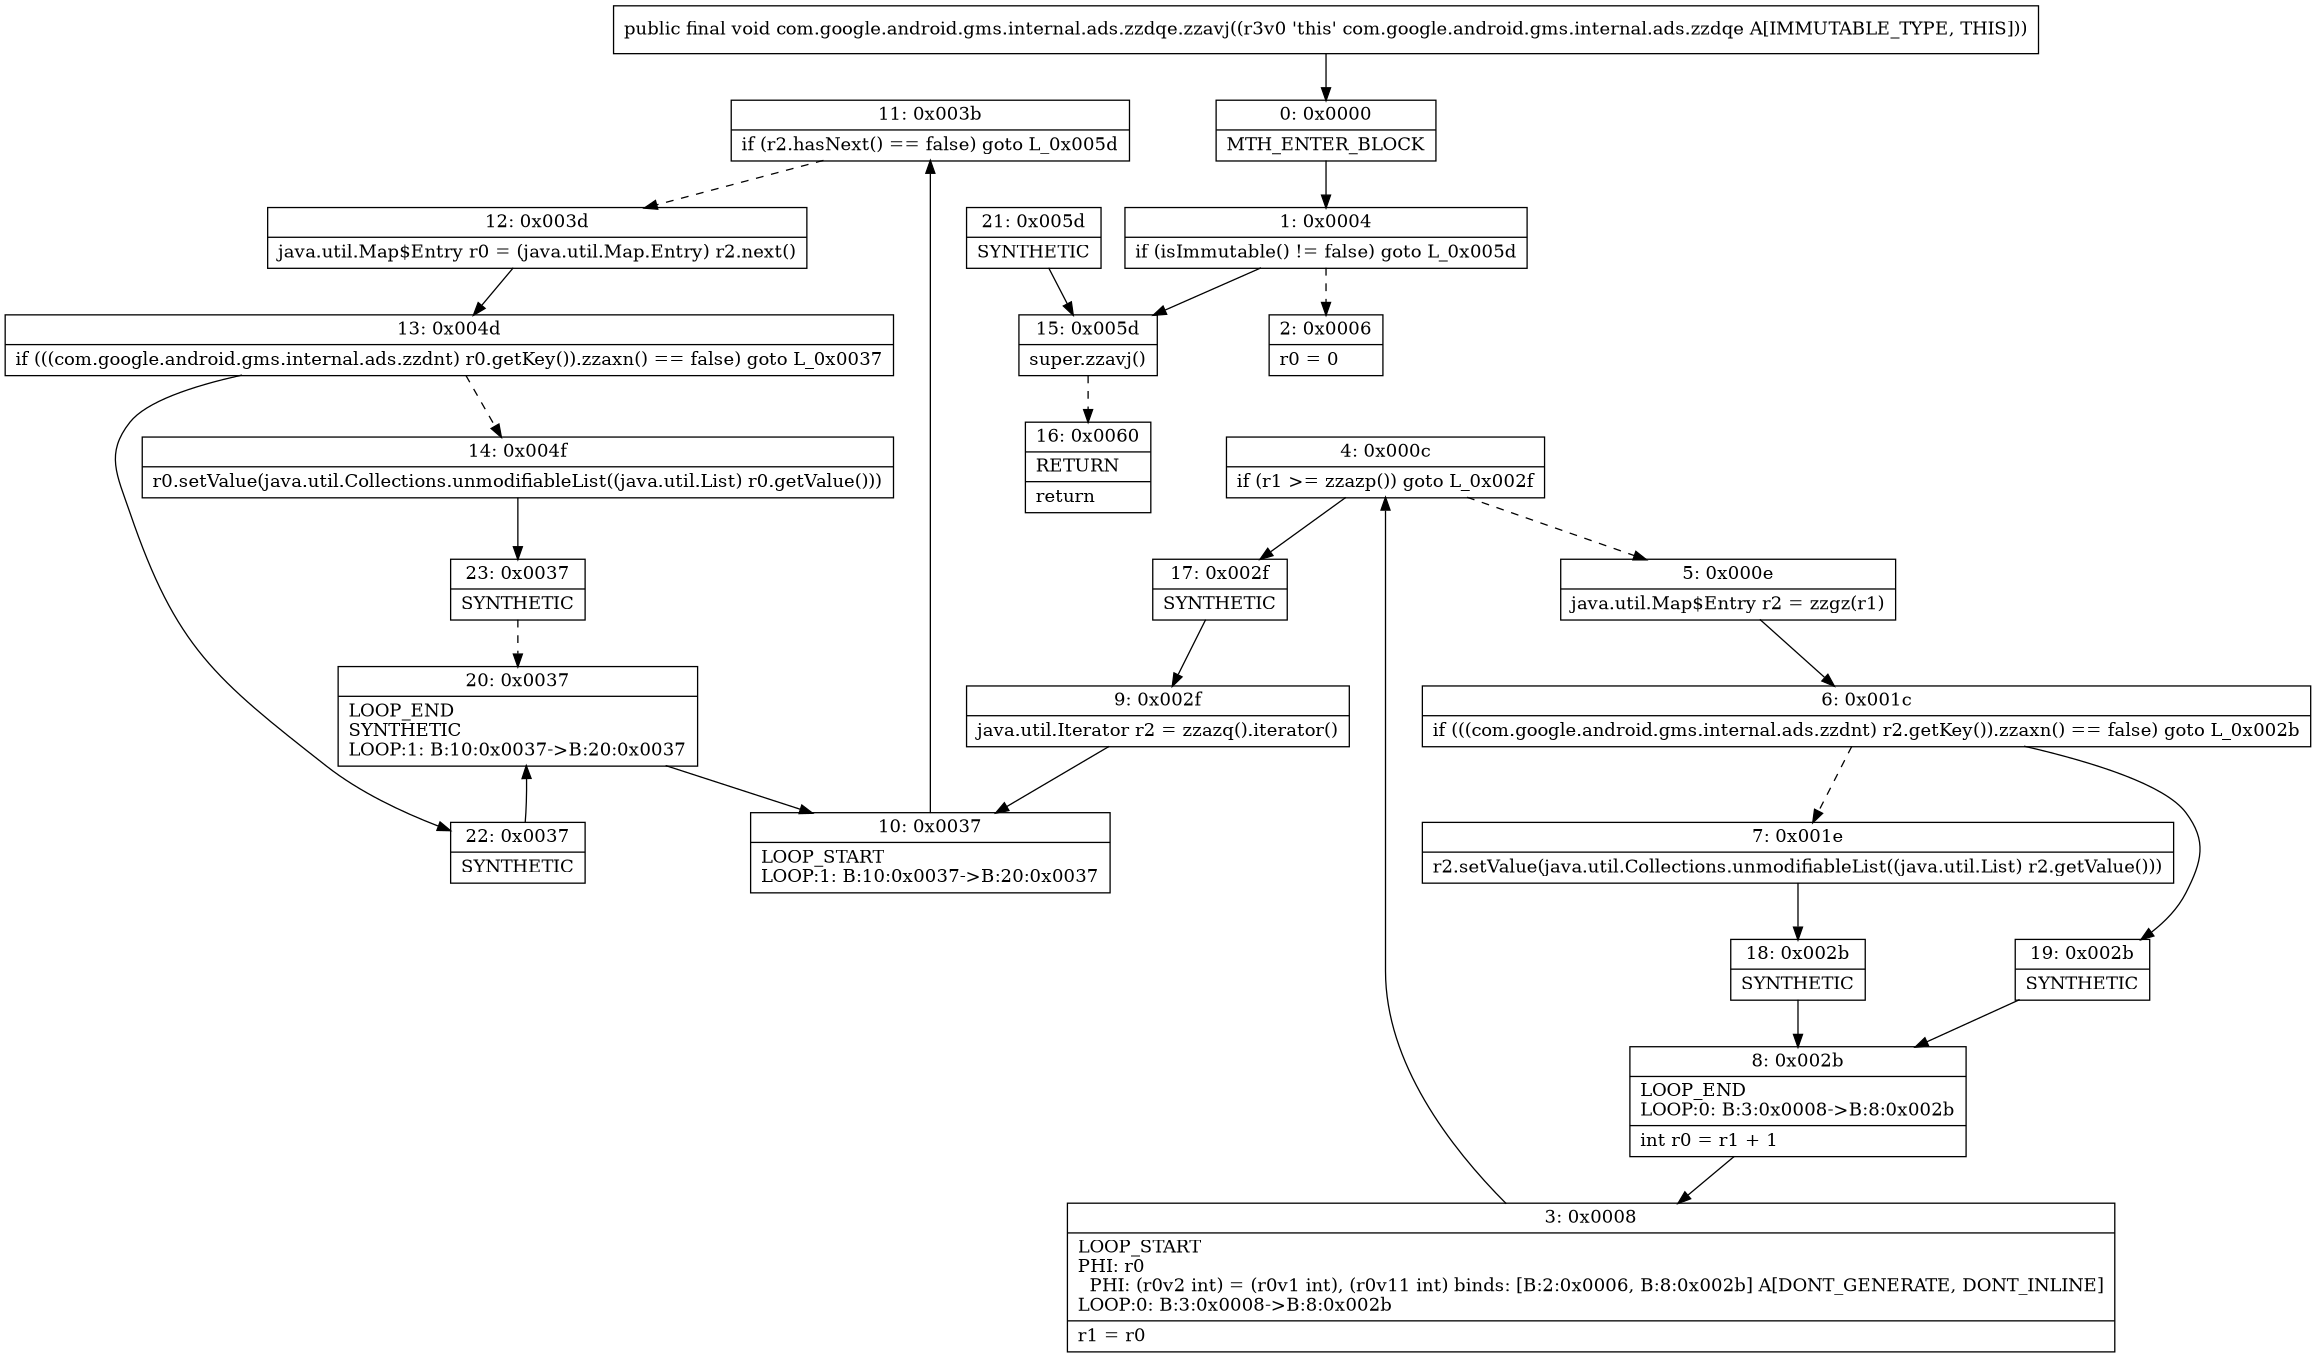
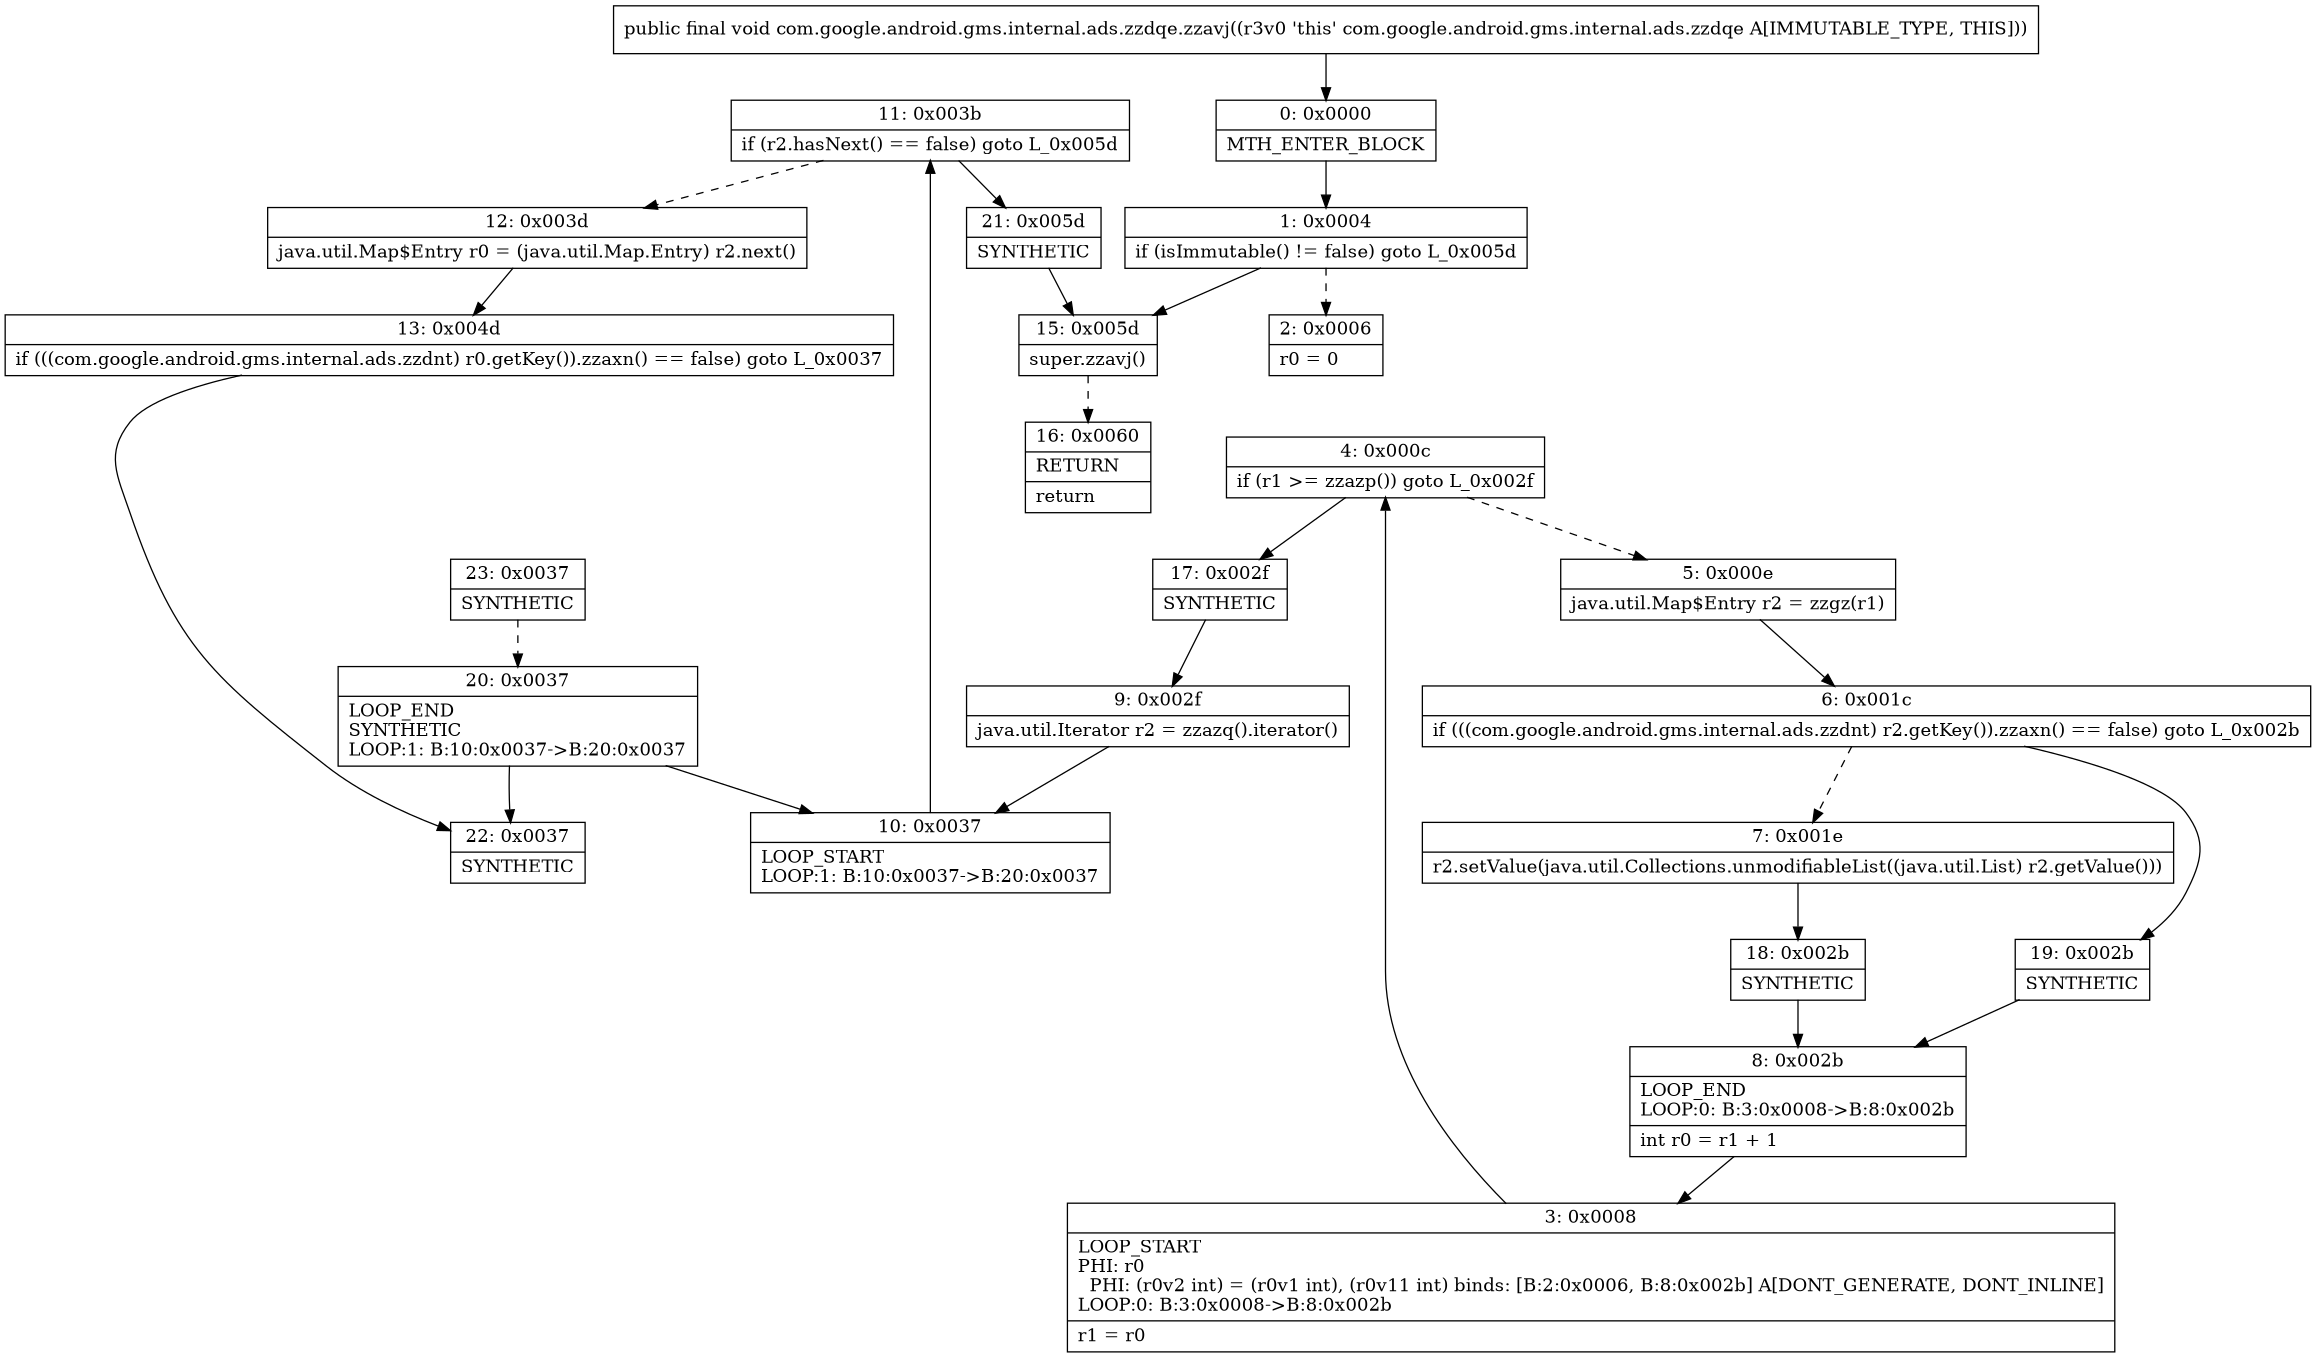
none -> (977, 180)
(518, 467) -> none
(526, 801) -> (509, 788)
